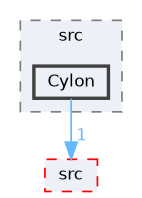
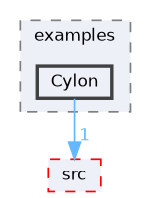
(71, 36) -> (75, 36)
